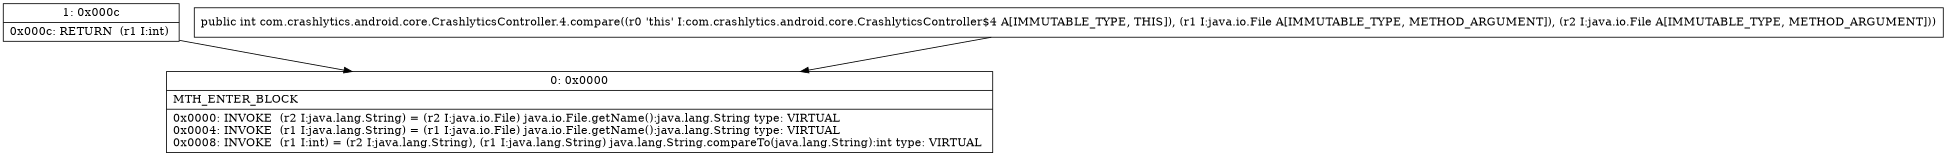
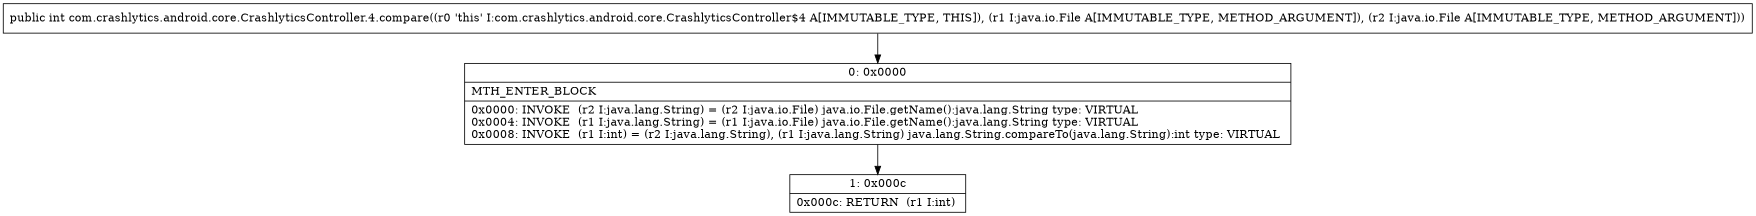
(262, 55) -> (878, 155)
